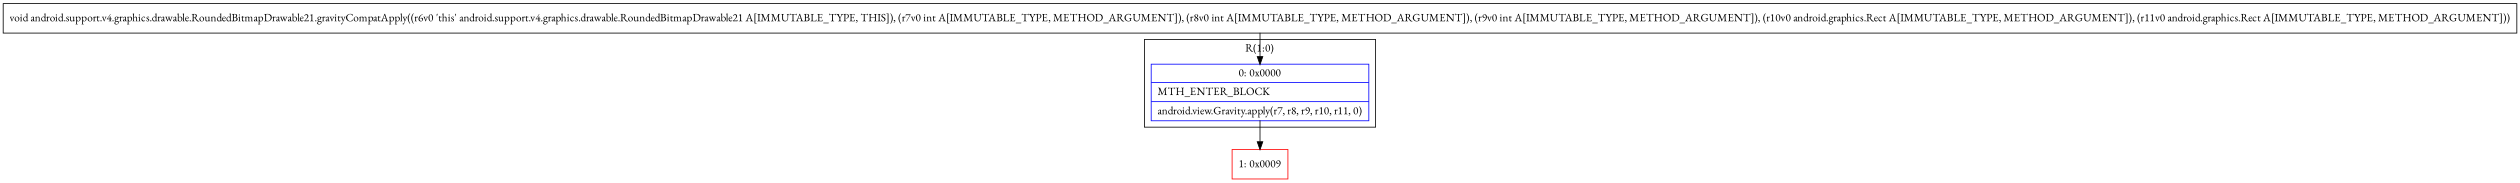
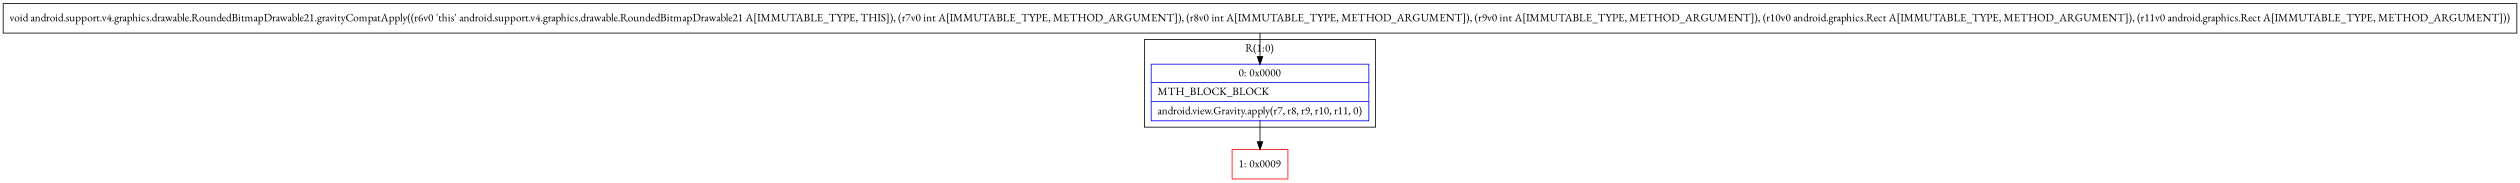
(1214, 92) -> (1214, 92)
